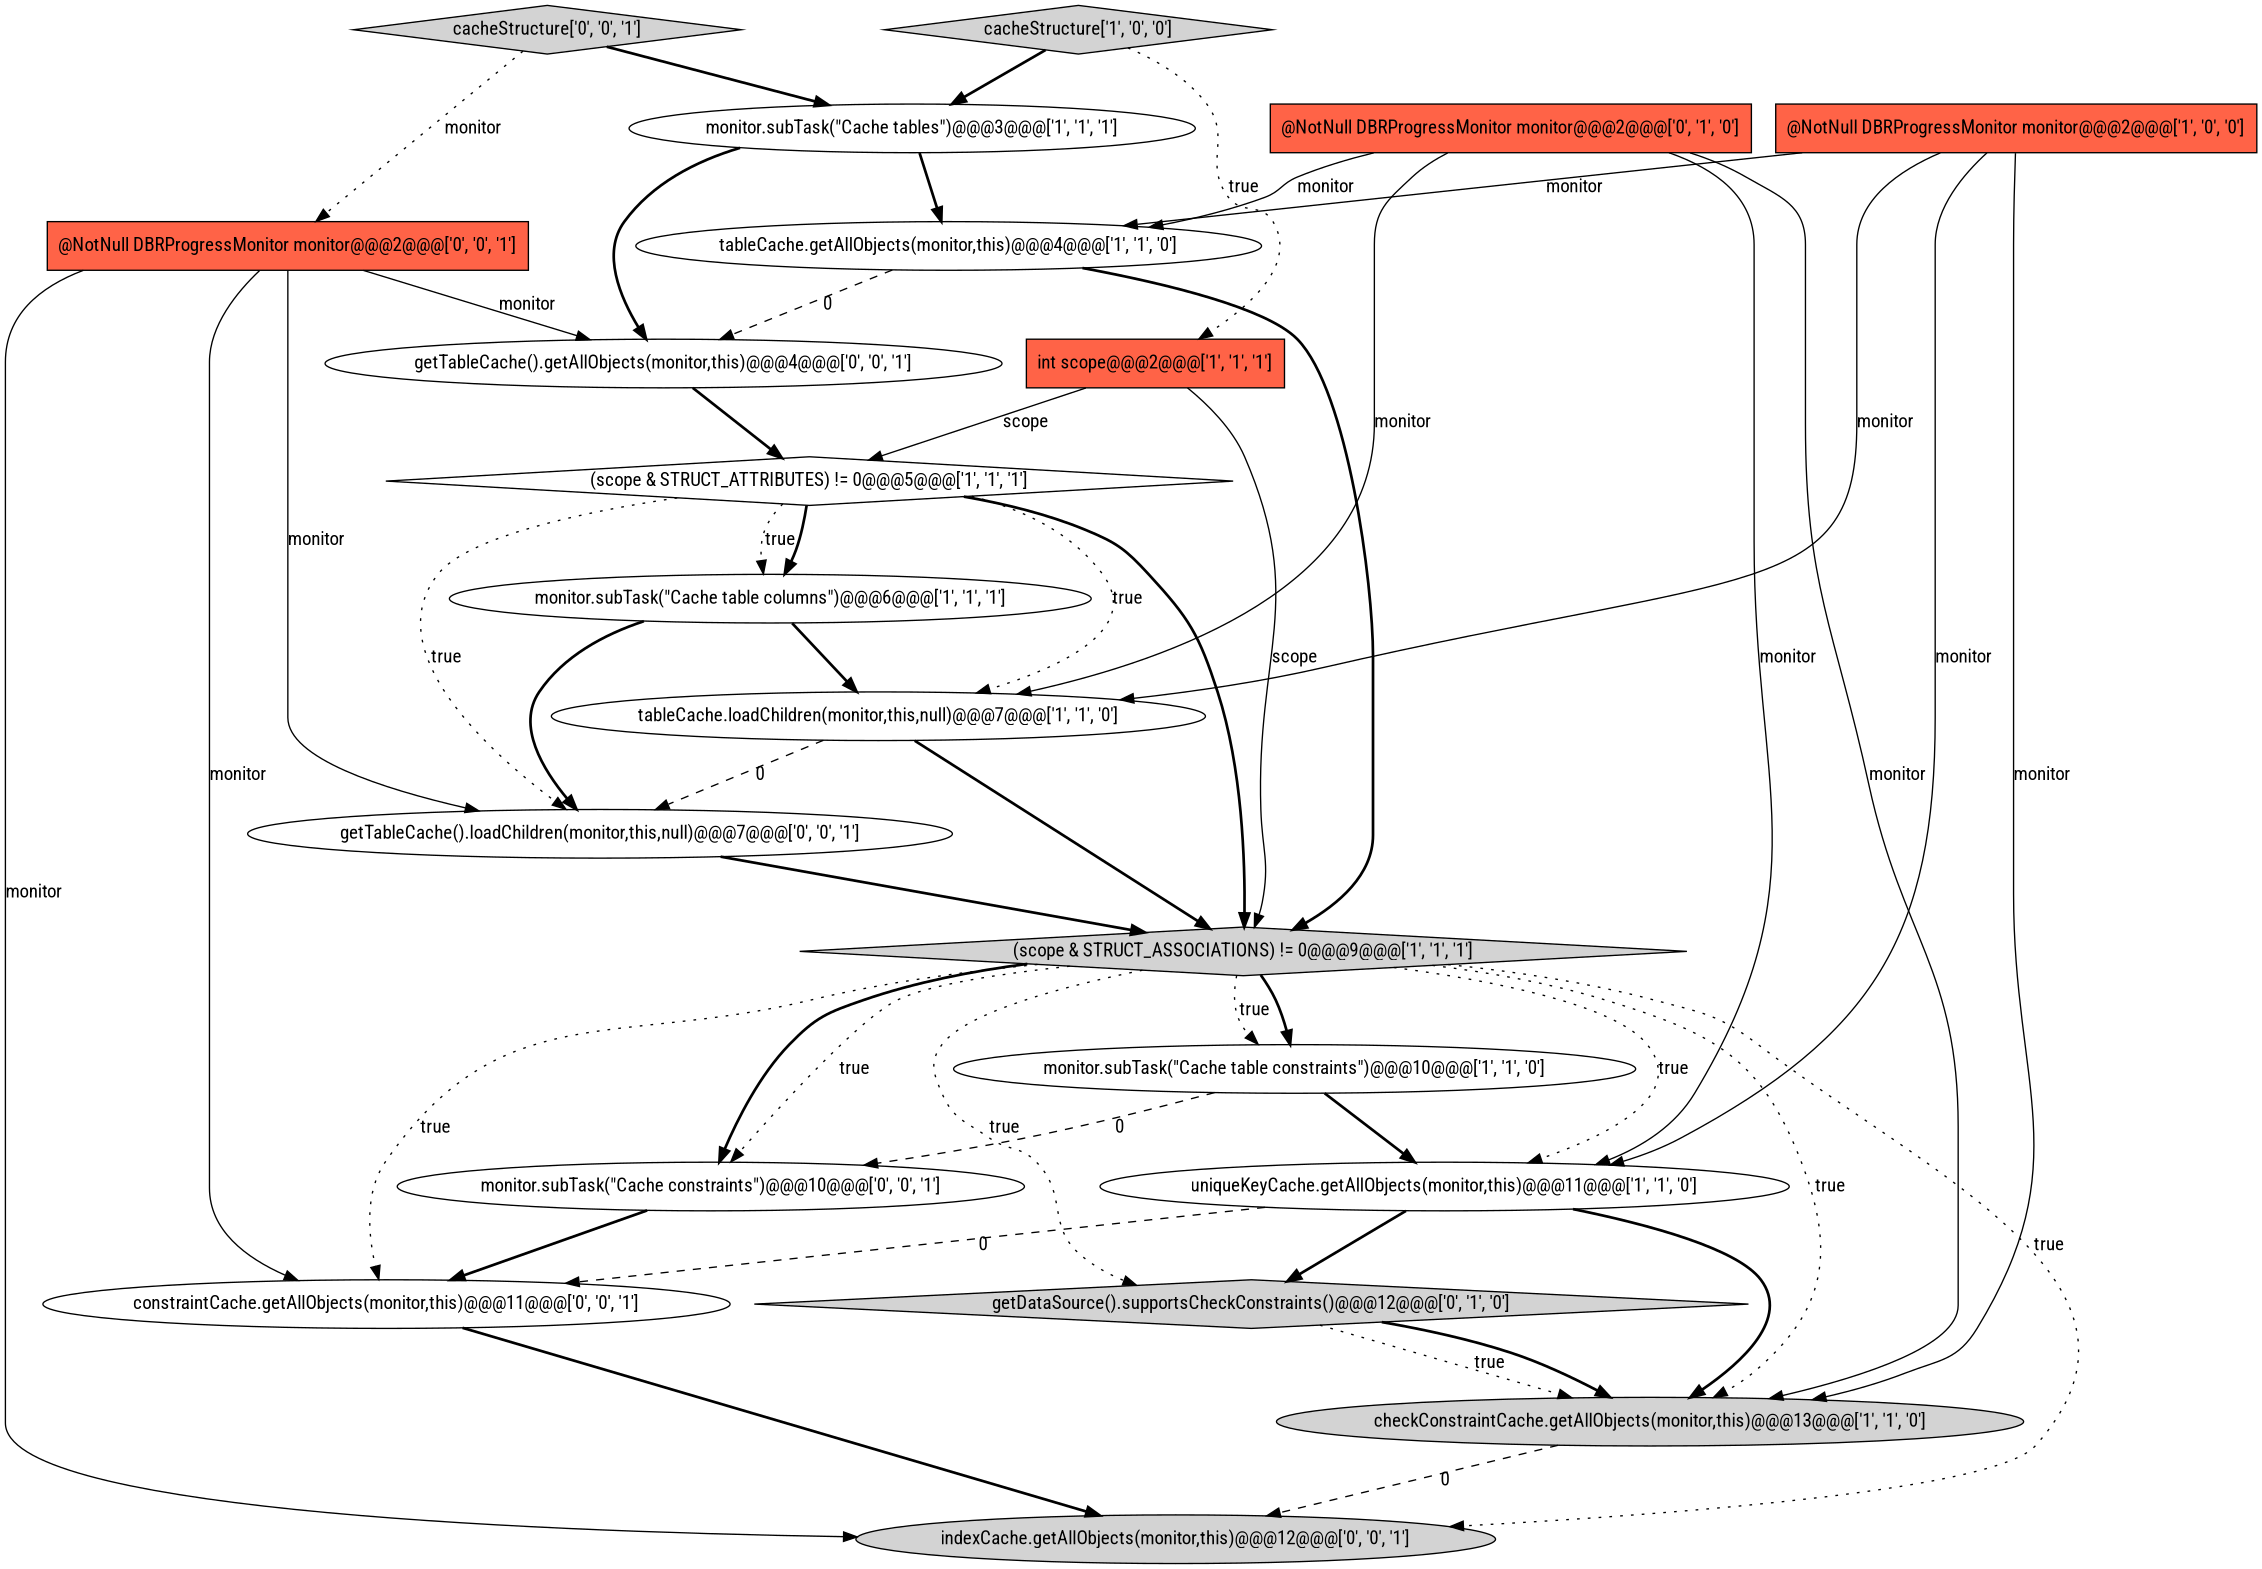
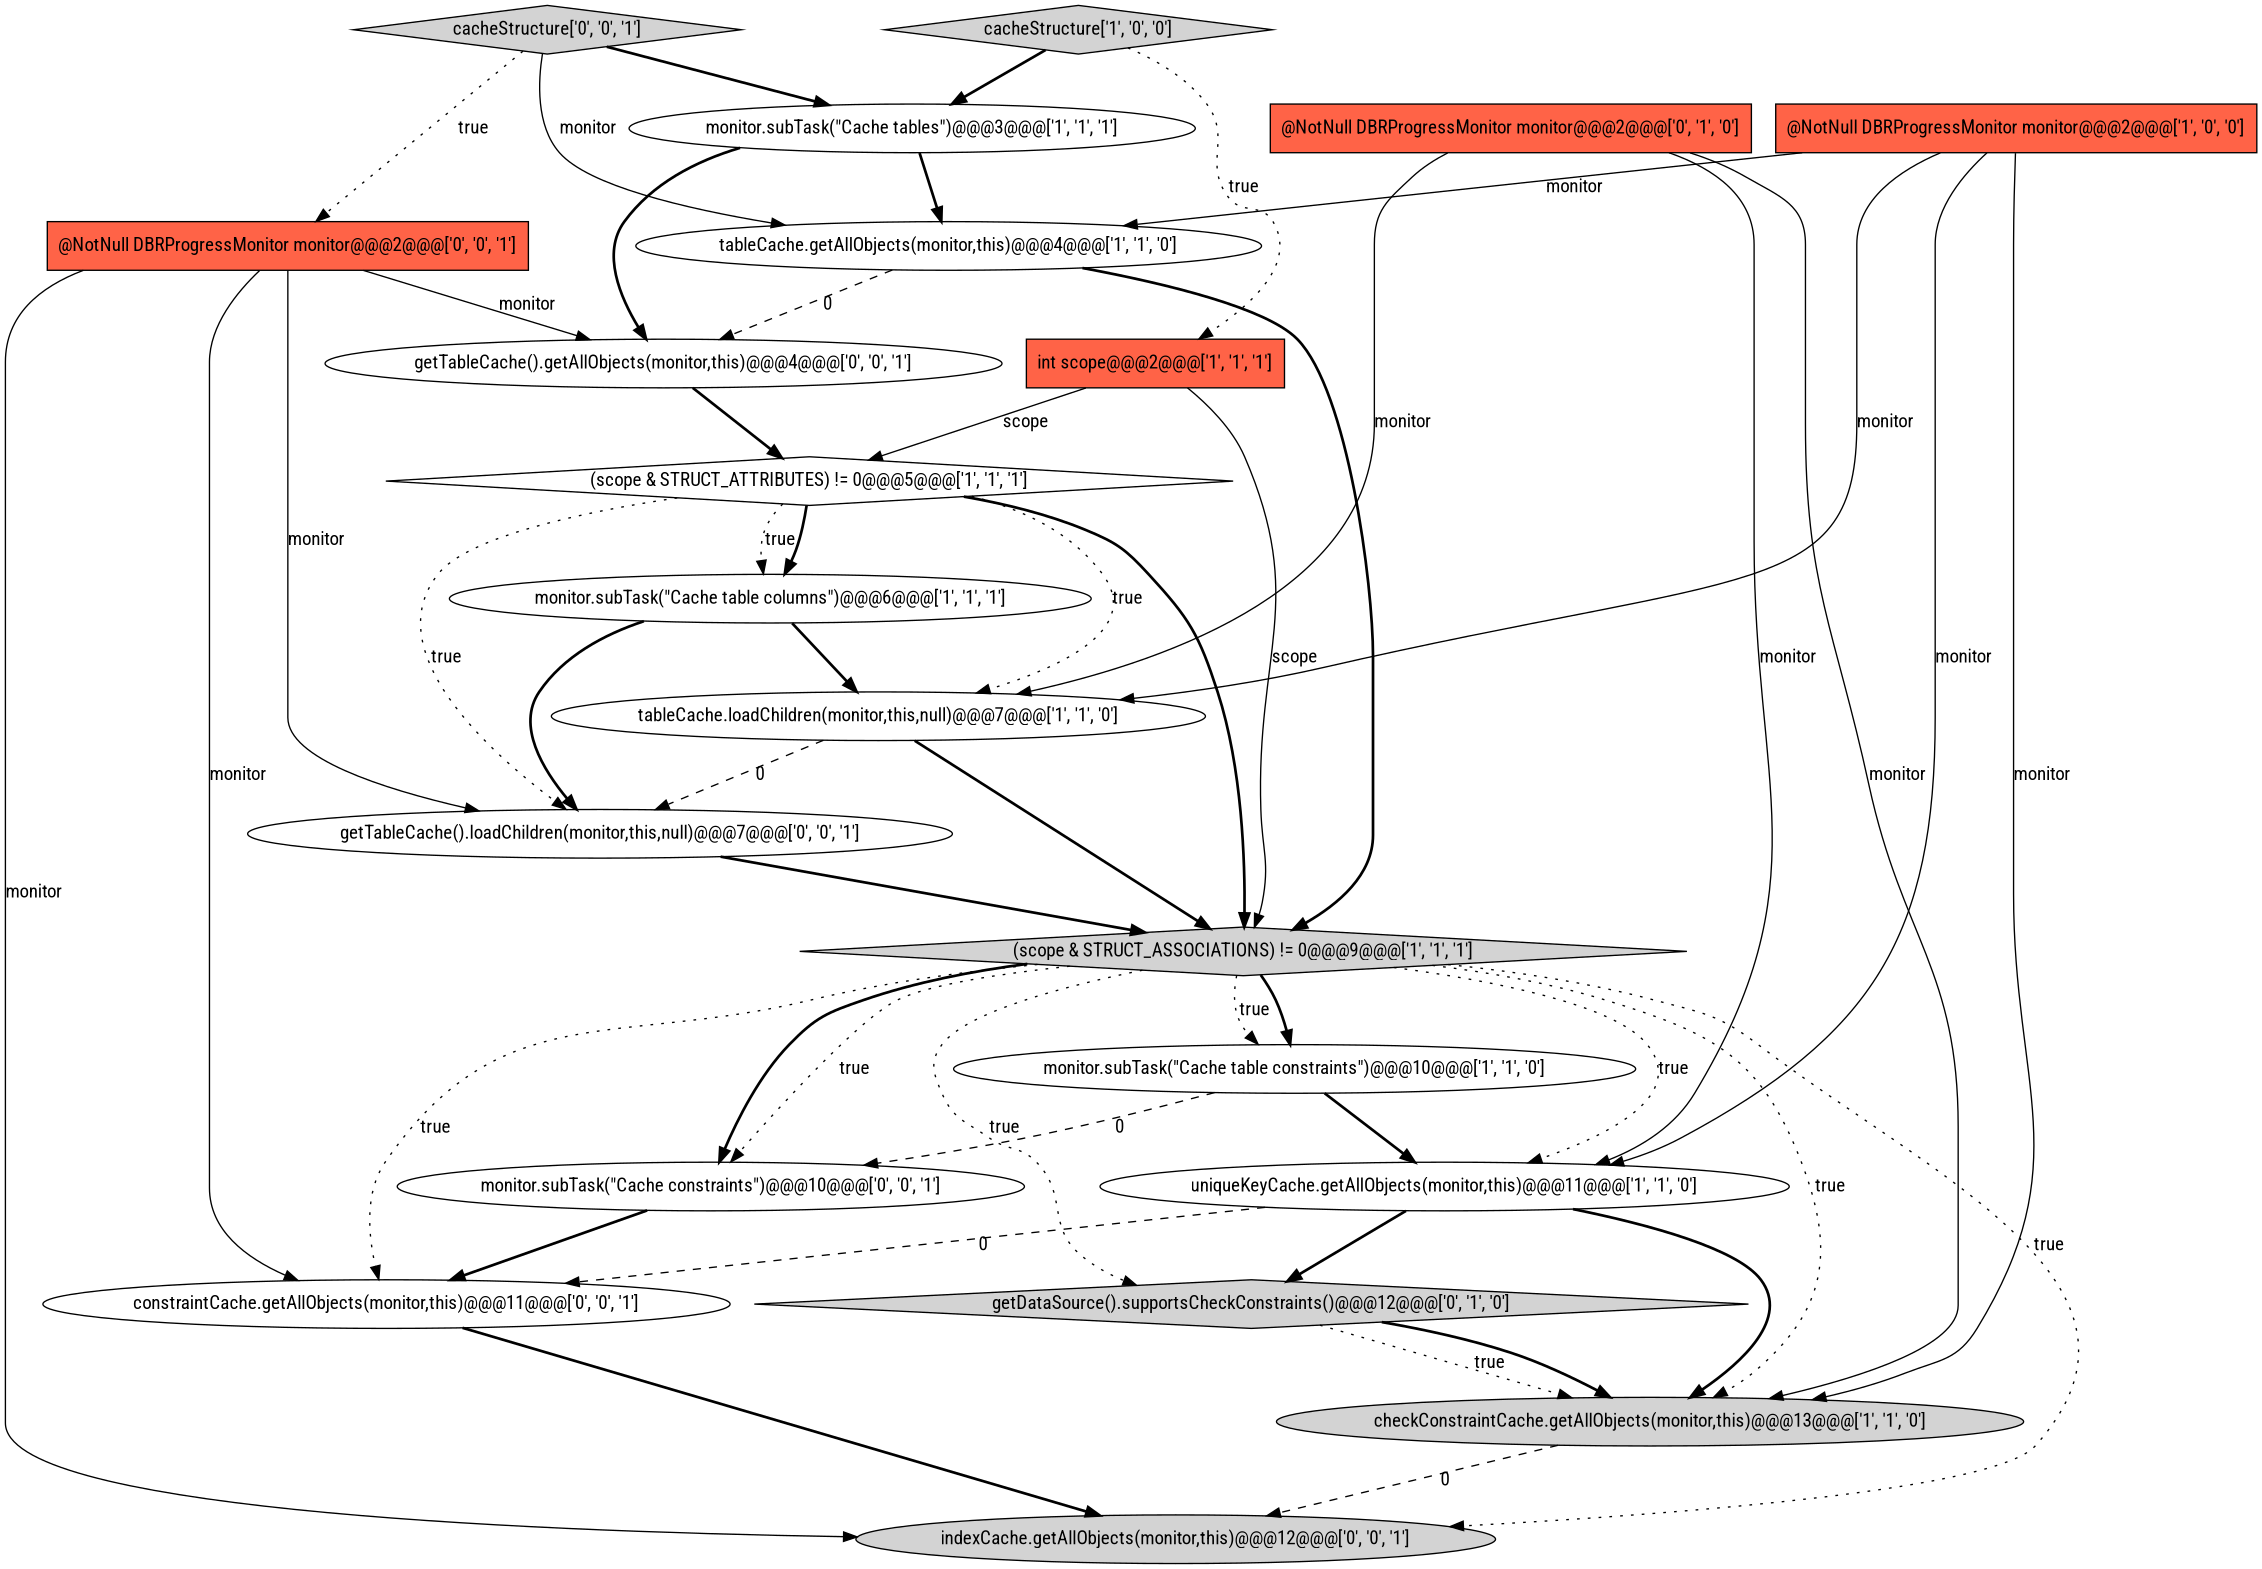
(474, 128) -> (474, 128)
(1271, 195) -> (612, 184)
